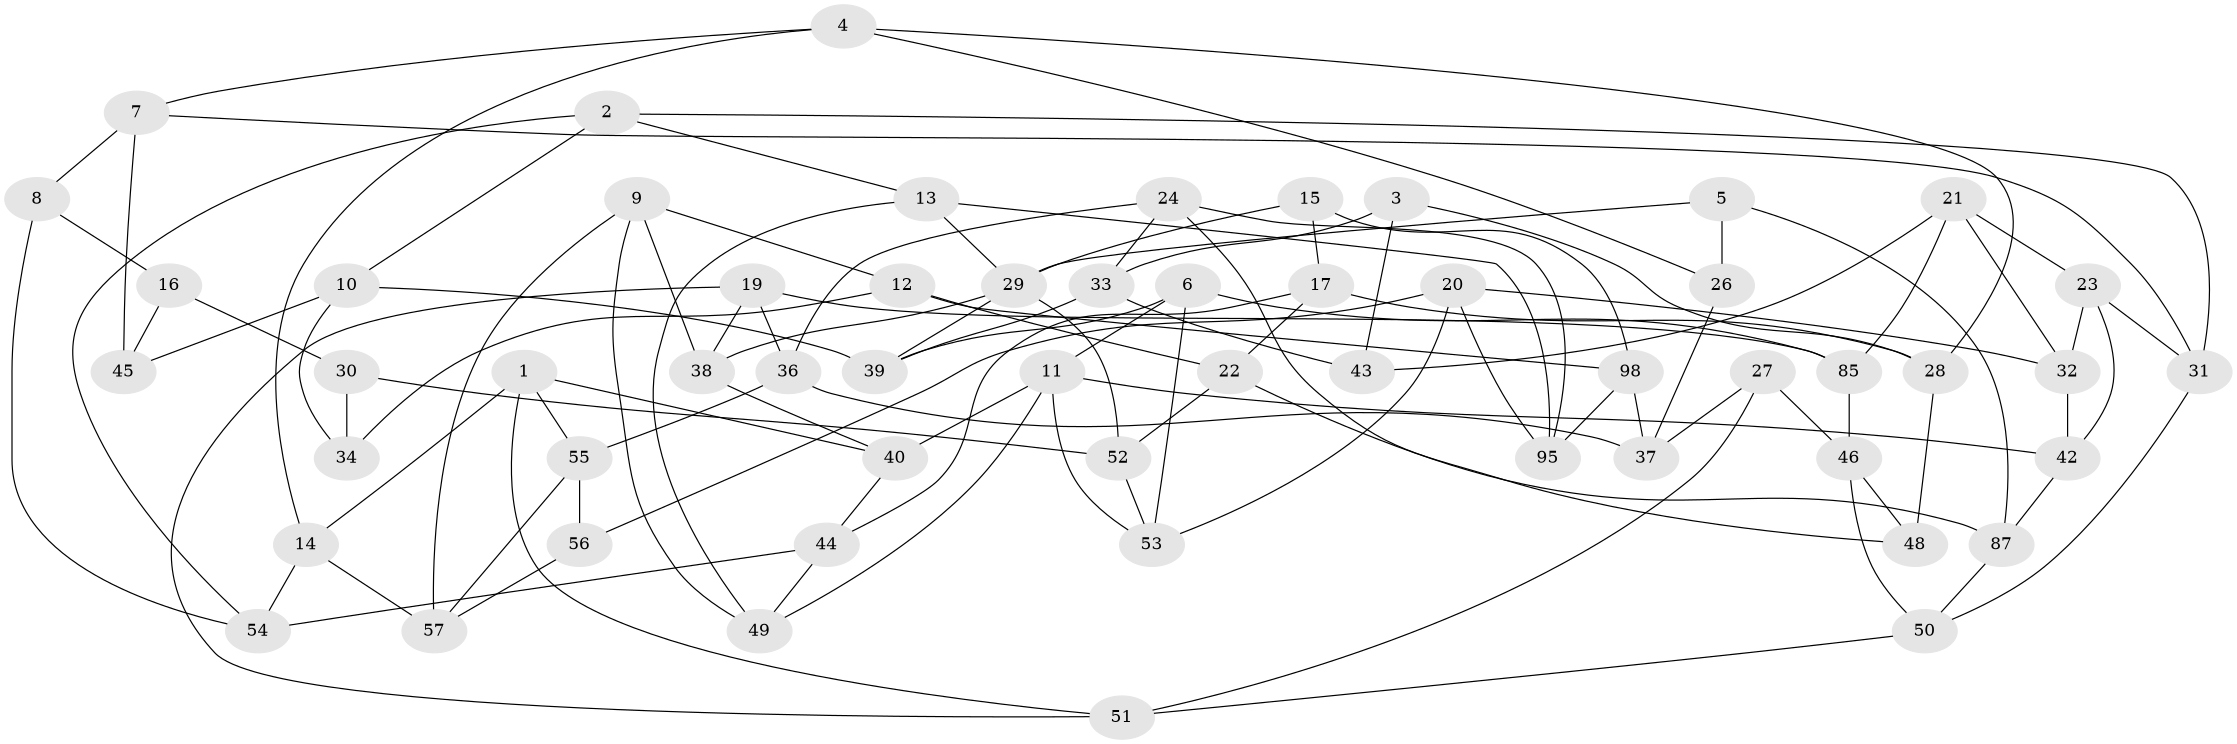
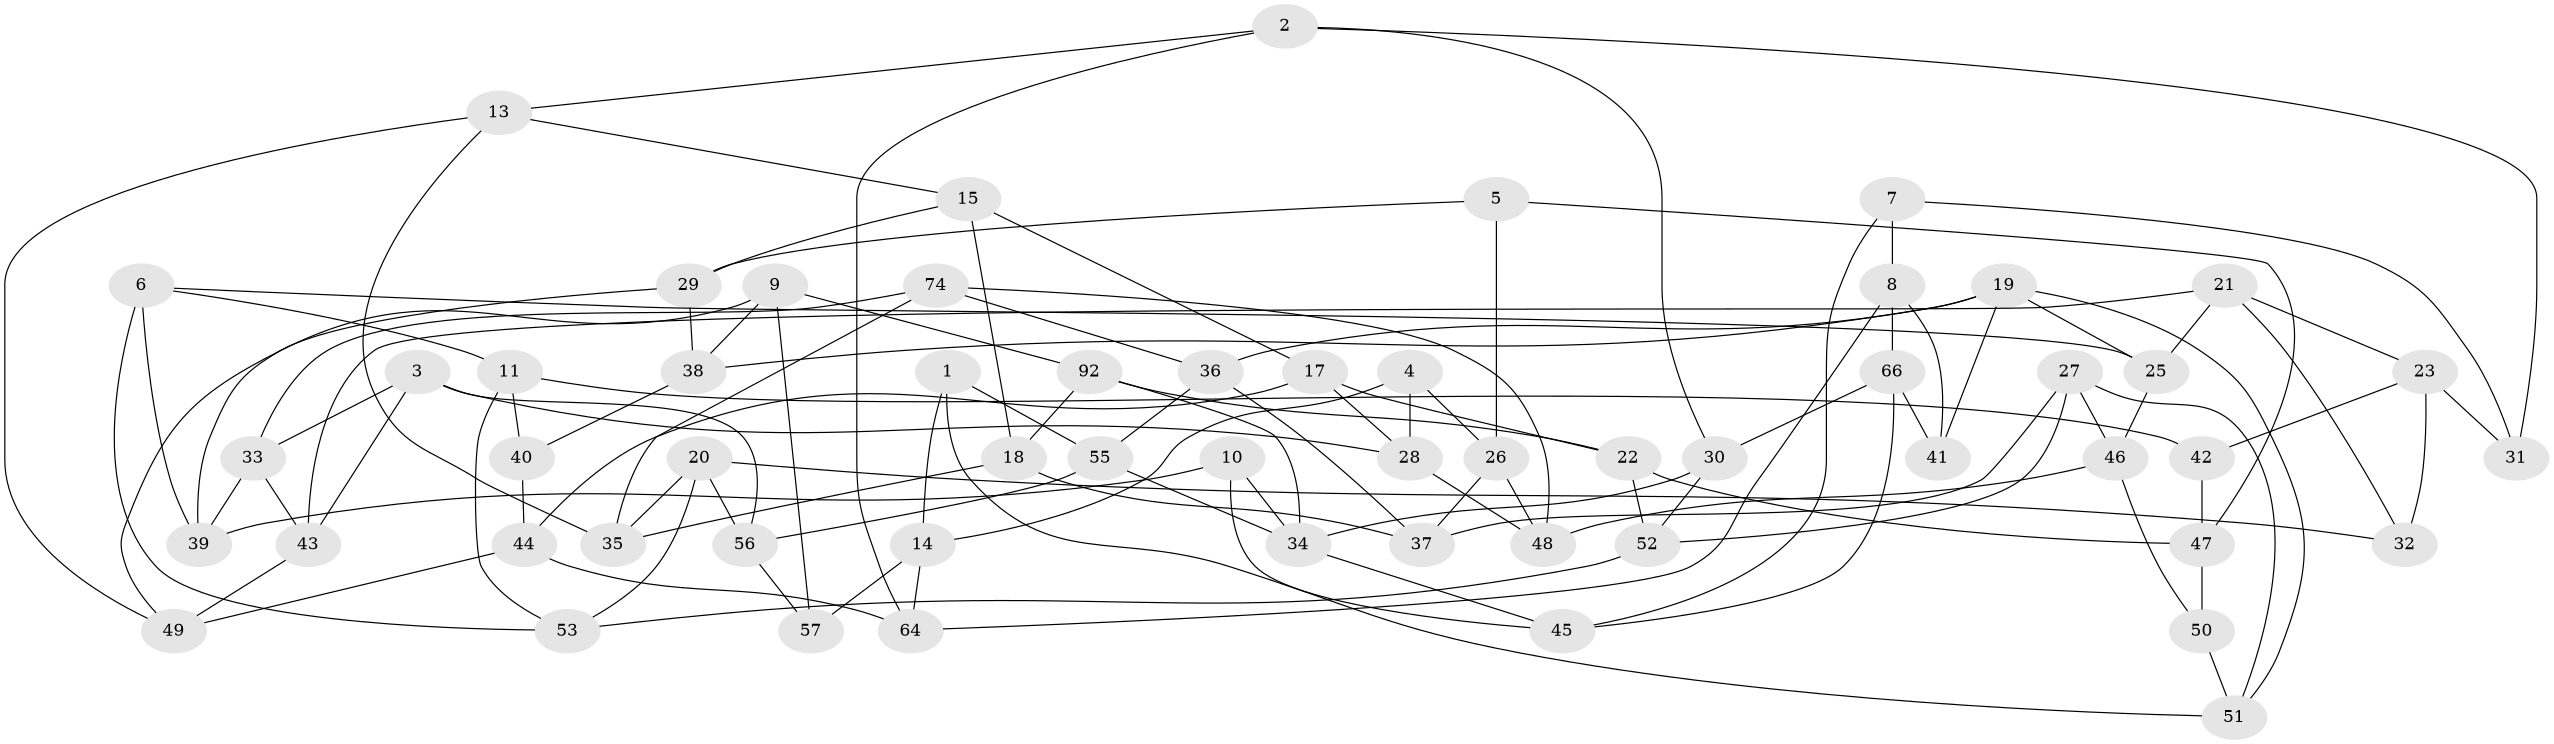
(487, 55) -> none
(477, 199) -> (1630, 120)
(1169, 199) -> (936, 286)
(970, 242) -> (734, 156)
(169, 286) -> (1892, 372)
(902, 286) -> (1090, 372)
(1099, 356) -> (1914, 516)
(1631, 372) -> (1014, 458)
(1849, 372) -> (2156, 372)
(663, 405) -> none
none -> (651, 407)
(2068, 415) -> none
(1548, 458) -> (613, 545)
none -> (1938, 458)
none -> (1520, 502)
(930, 524) -> (241, 588)
(2088, 525) -> none
(507, 545) -> (1189, 497)
(2002, 545) -> (2202, 545)
none -> (1415, 583)
(258, 631) -> (911, 631)
